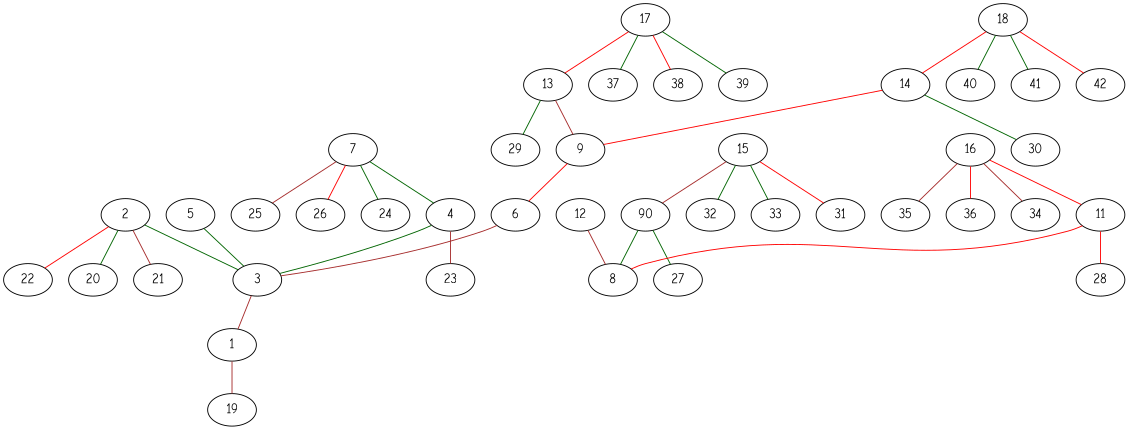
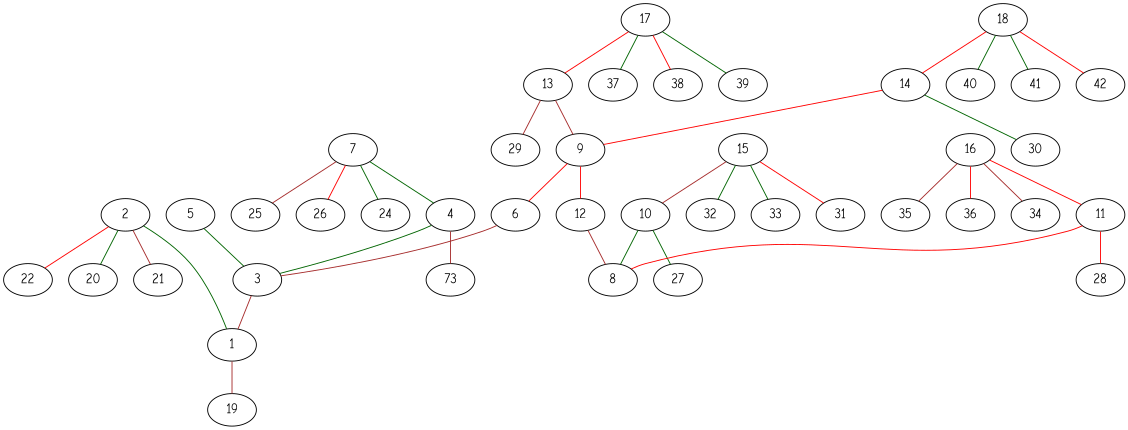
(532, 117) -> (532, 117)
none -> (580, 182)
(645, 215) -> (645, 215)
(191, 247) -> (195, 269)
(450, 280) -> (450, 280)
